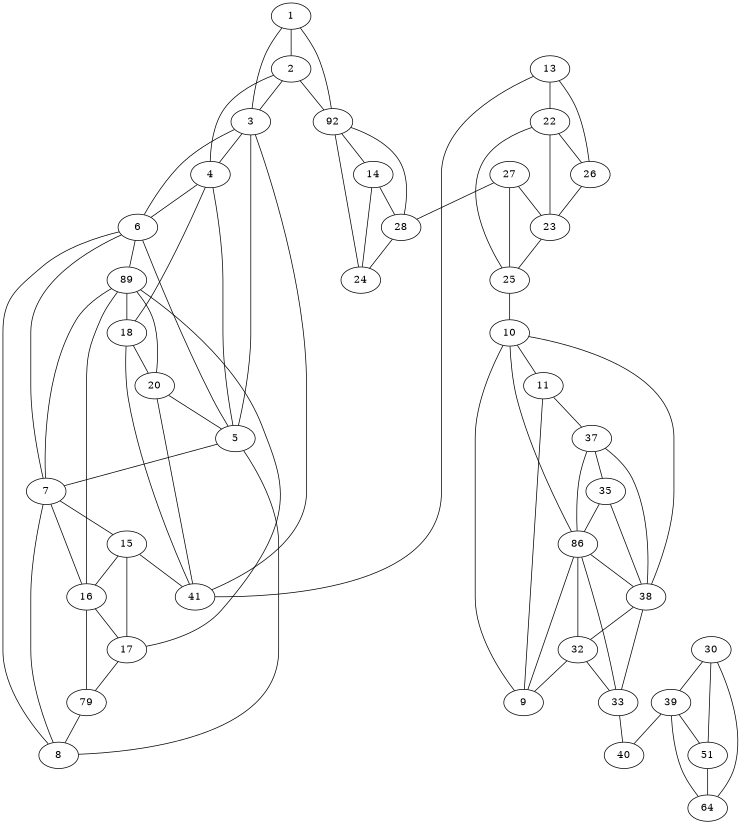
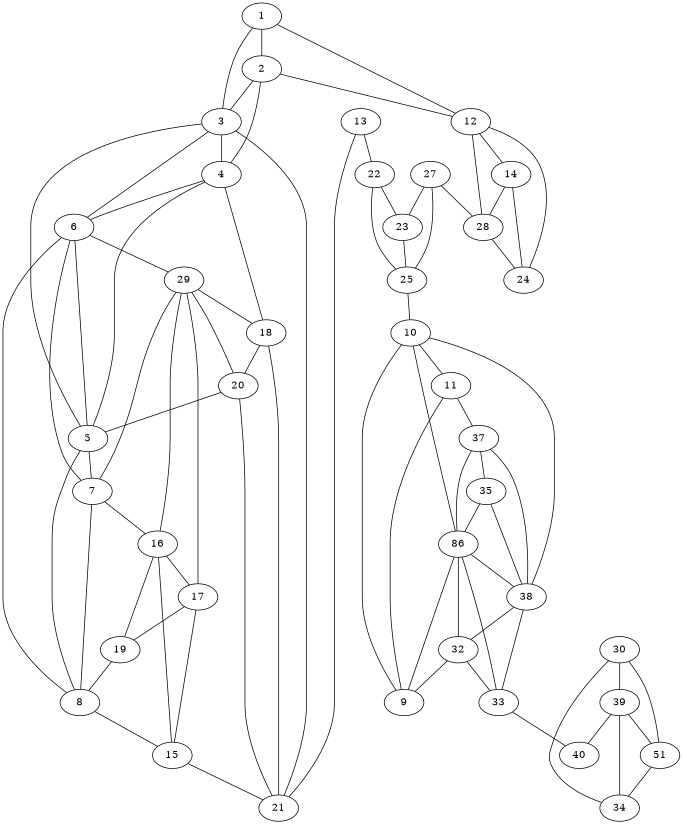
(333, 122) -> (471, 122)
(590, 175) -> none
(127, 280) -> (184, 280)
(81, 514) -> (126, 729)
(195, 597) -> (279, 808)
(87, 703) -> (120, 650)
(708, 808) -> (620, 808)
